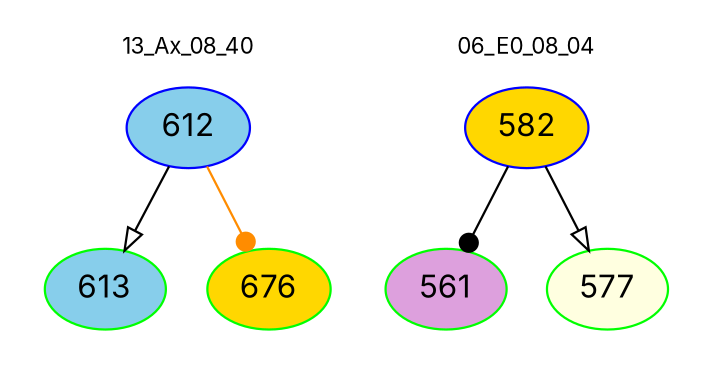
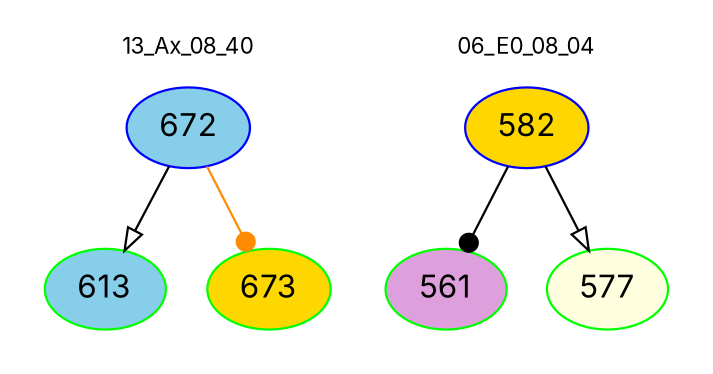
(188, 128) -> (188, 128)
(269, 289) -> (269, 289)
